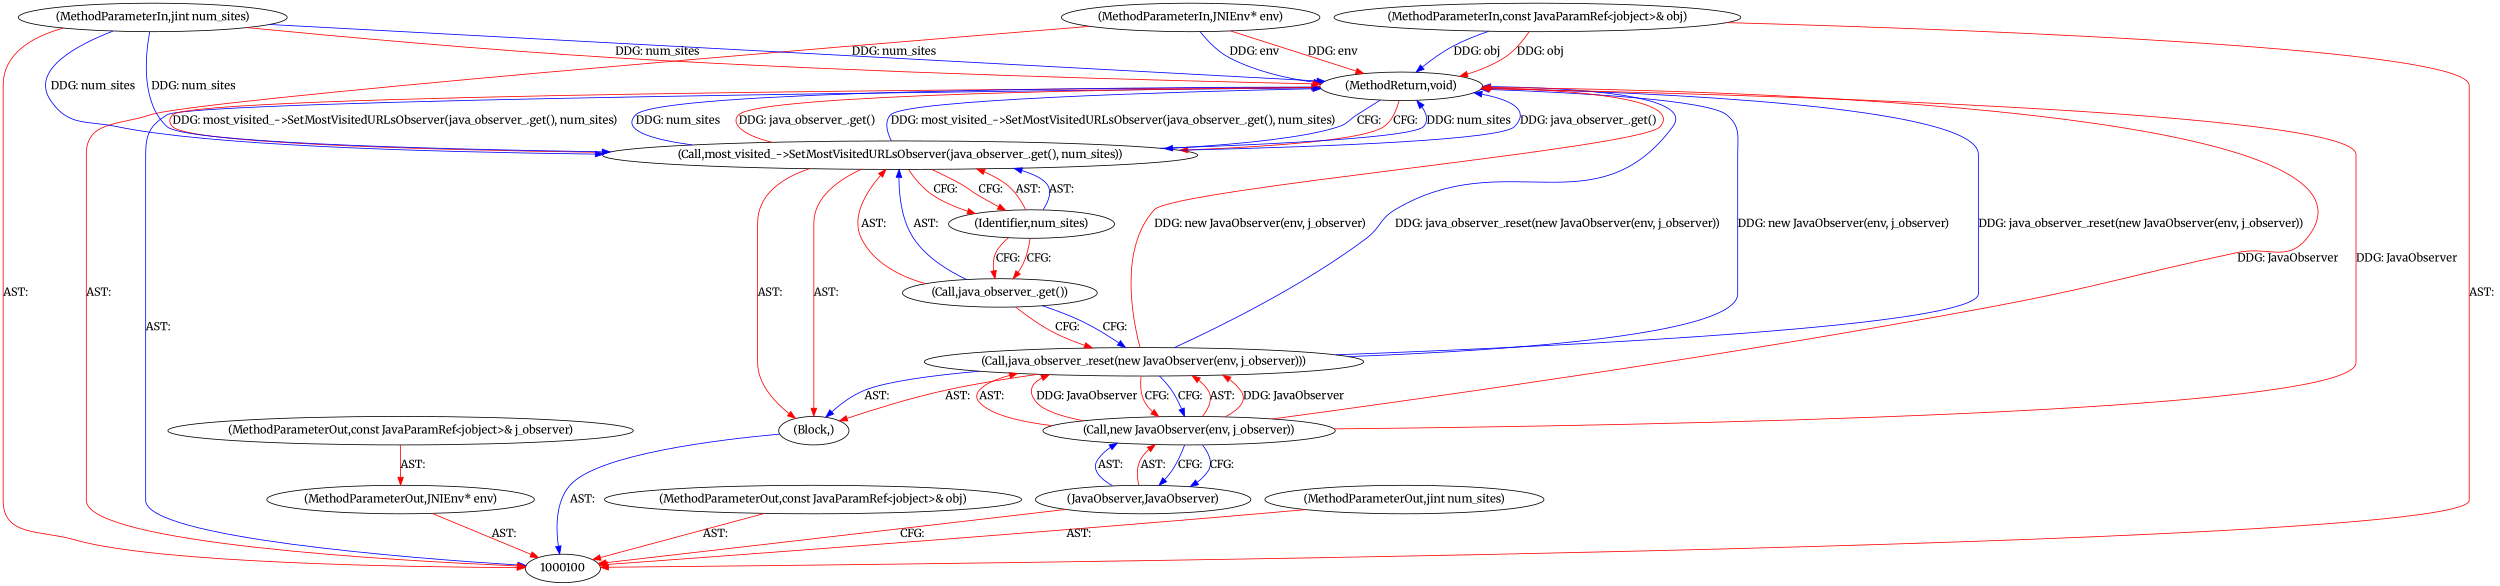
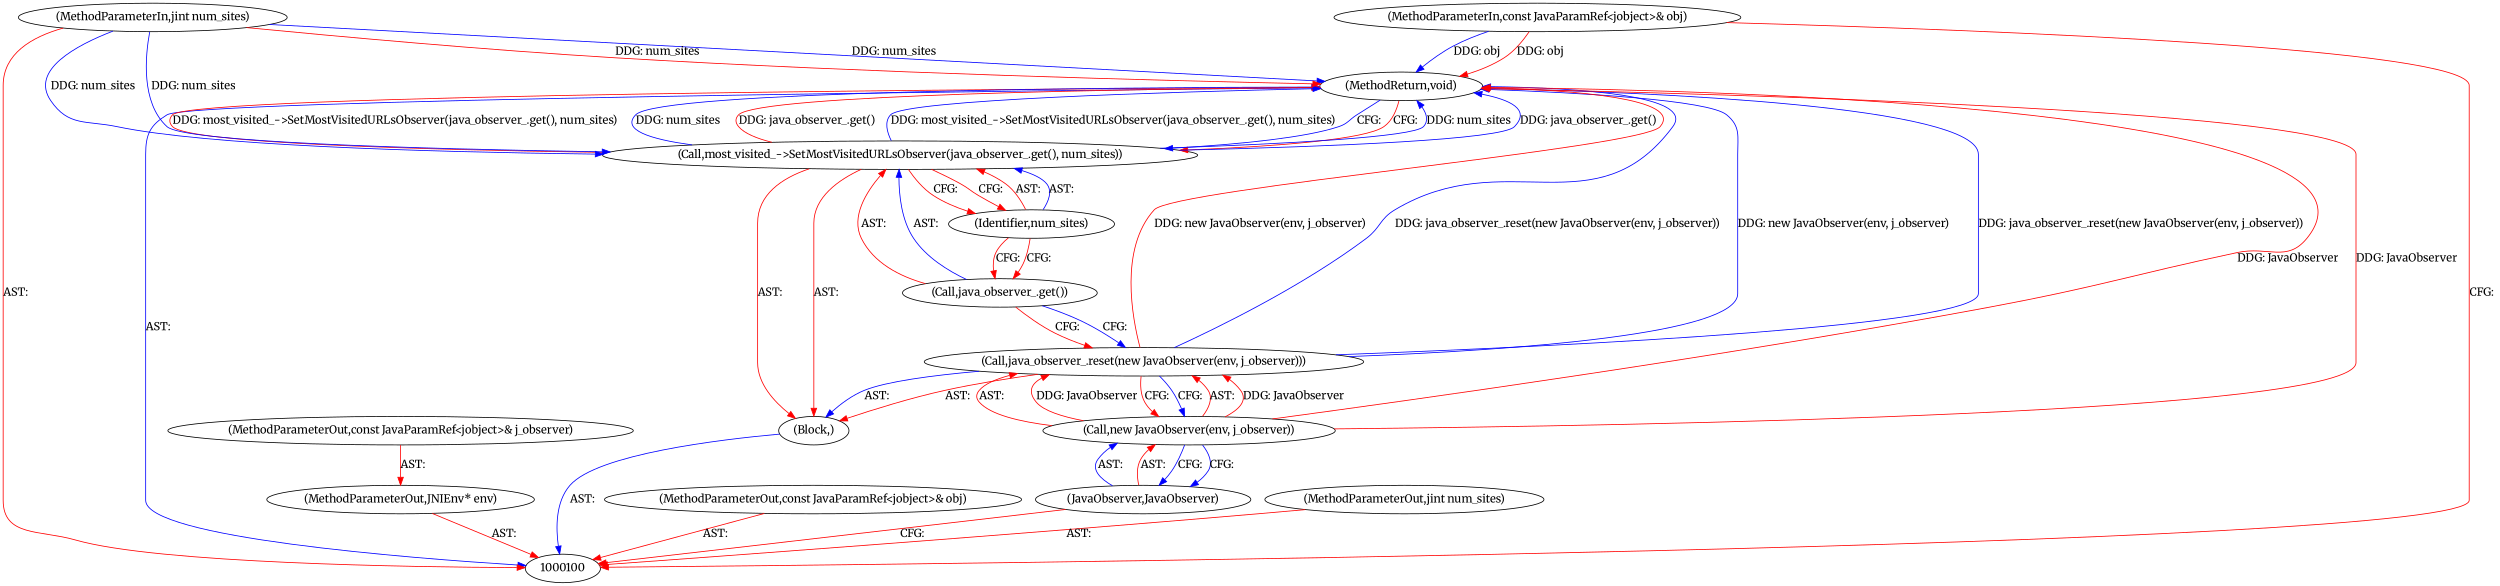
(1191, 17) -> none
(2483, 293) -> (2483, 293)
